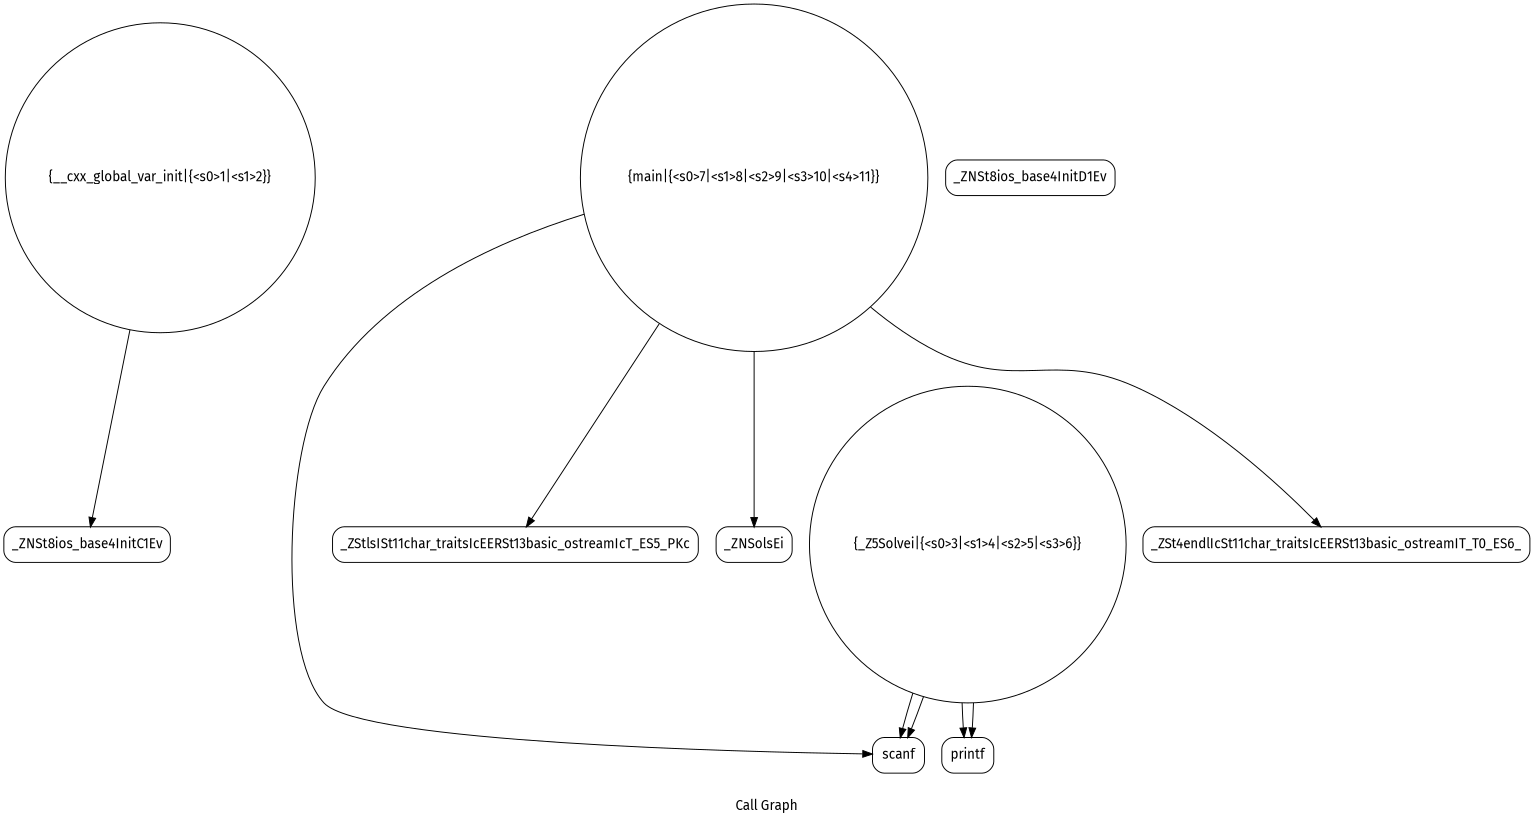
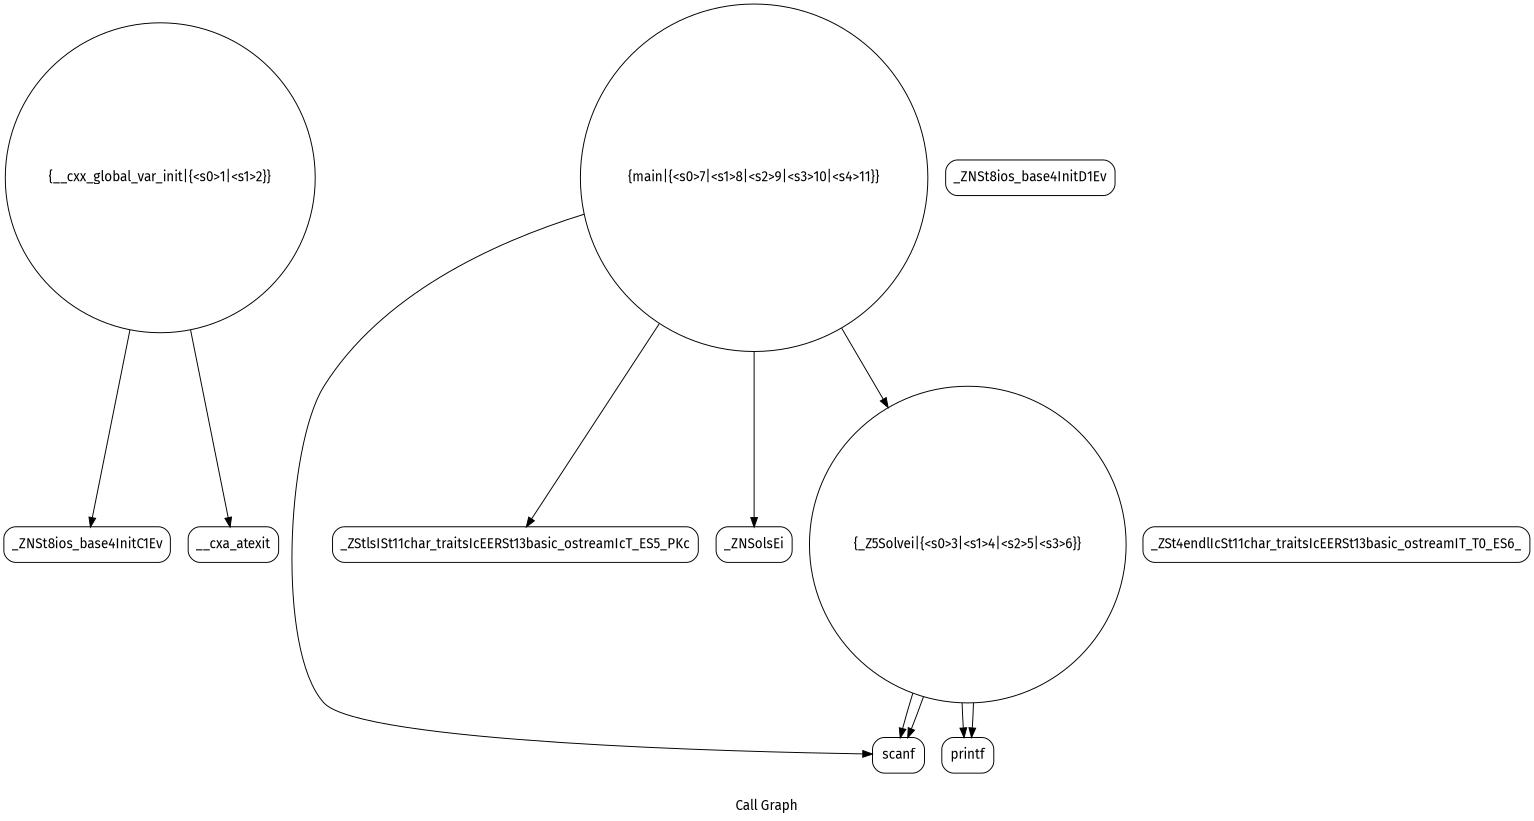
(1107, 377) -> (862, 364)
none -> (233, 545)
